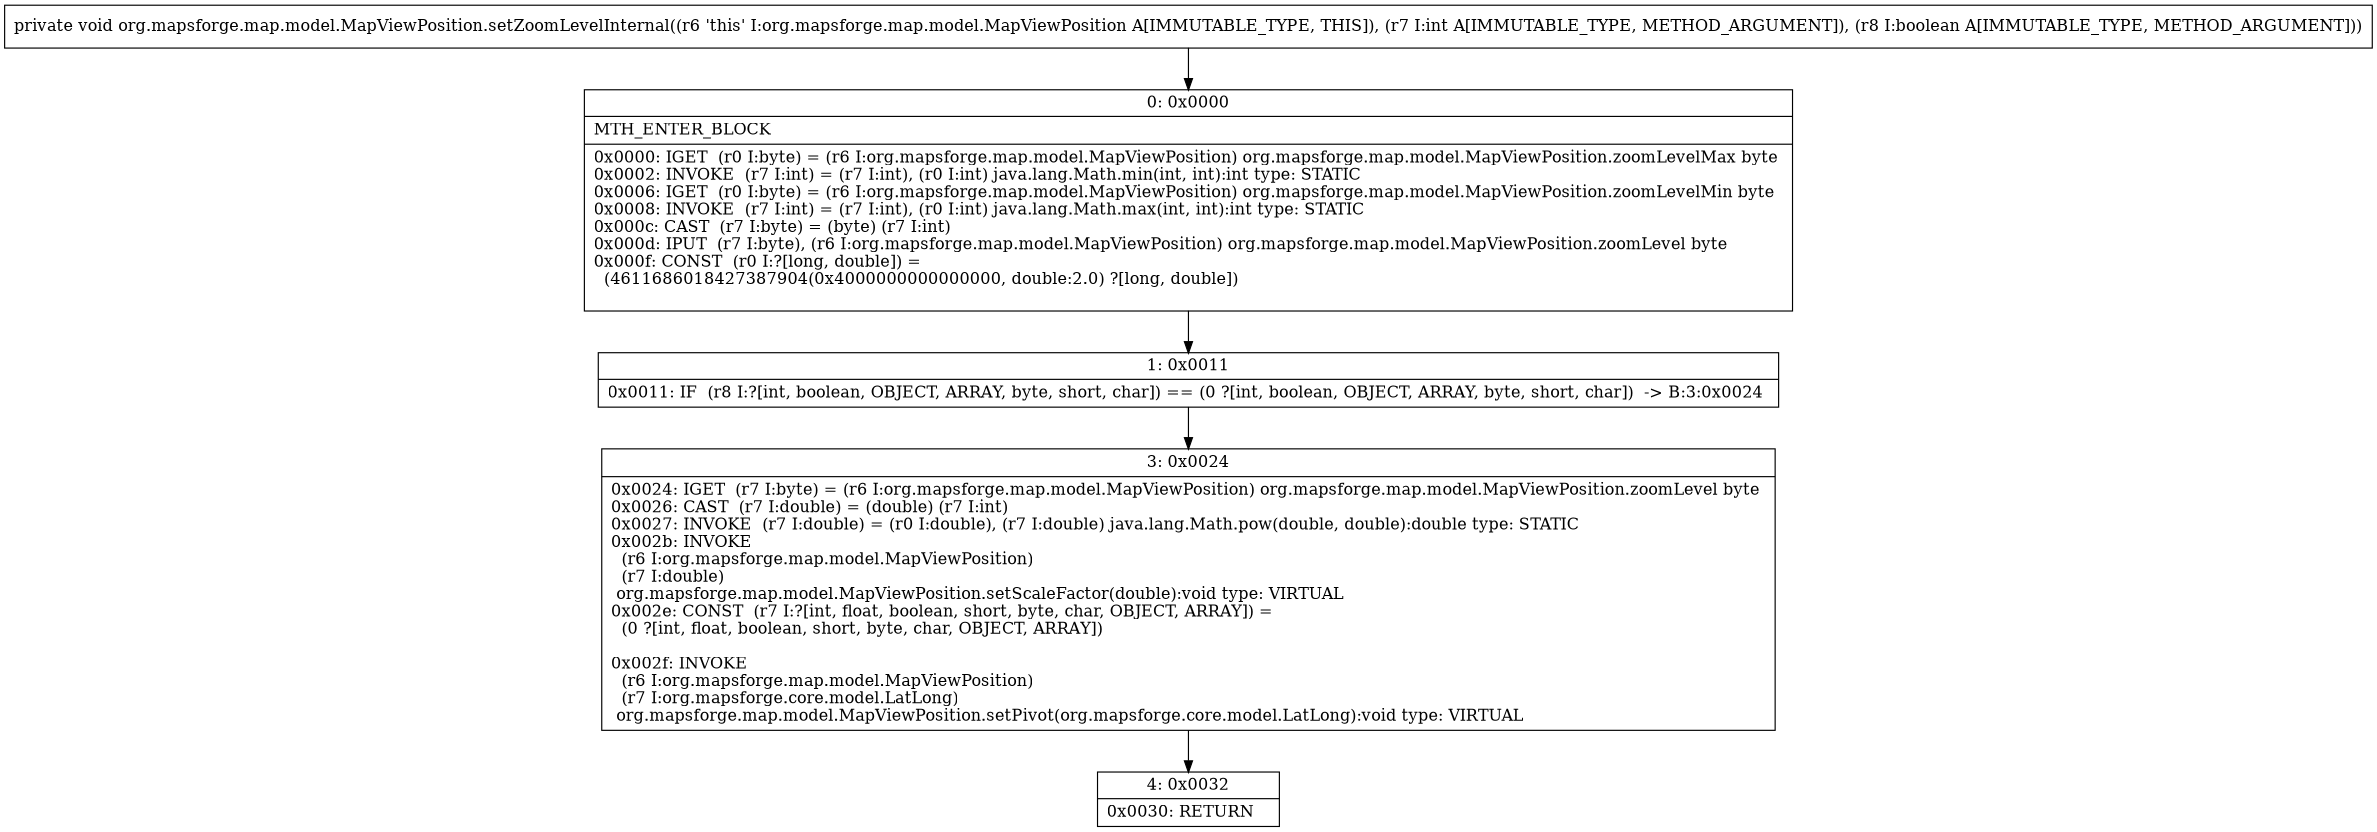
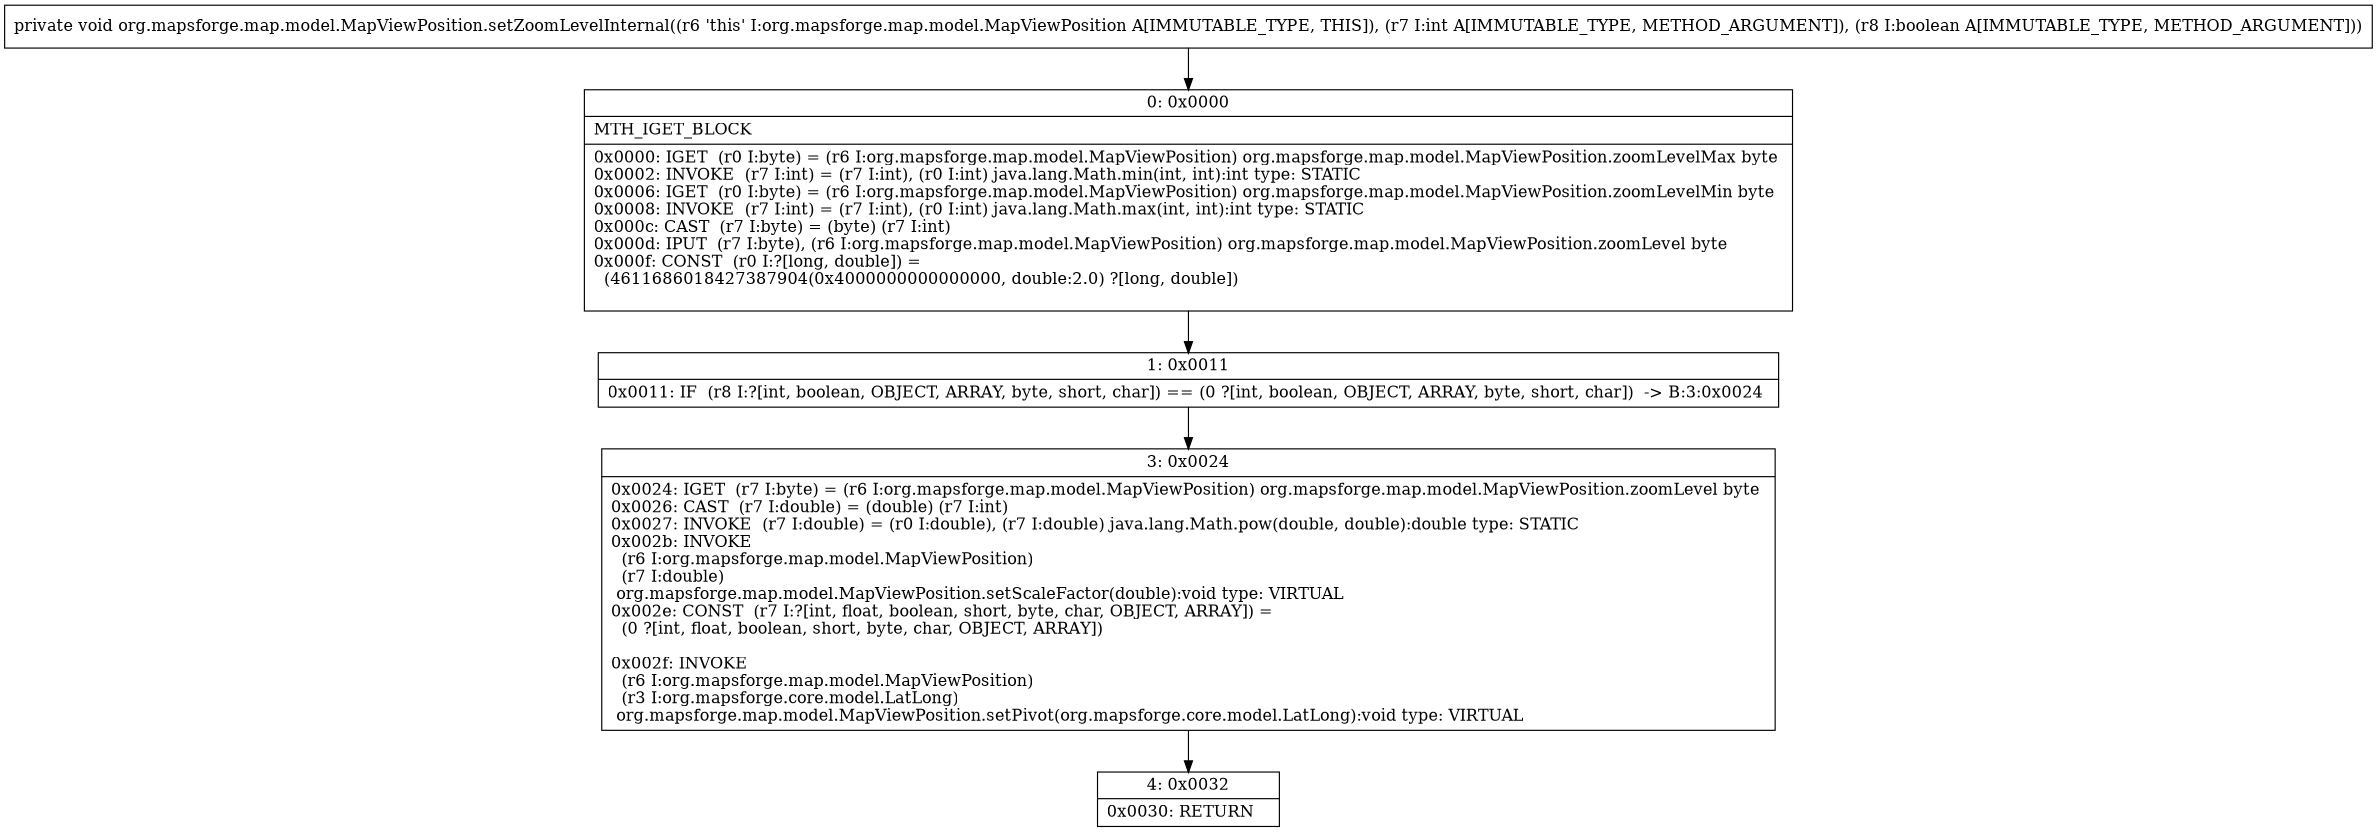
(683, 130) -> (673, 130)
(785, 698) -> (785, 698)
